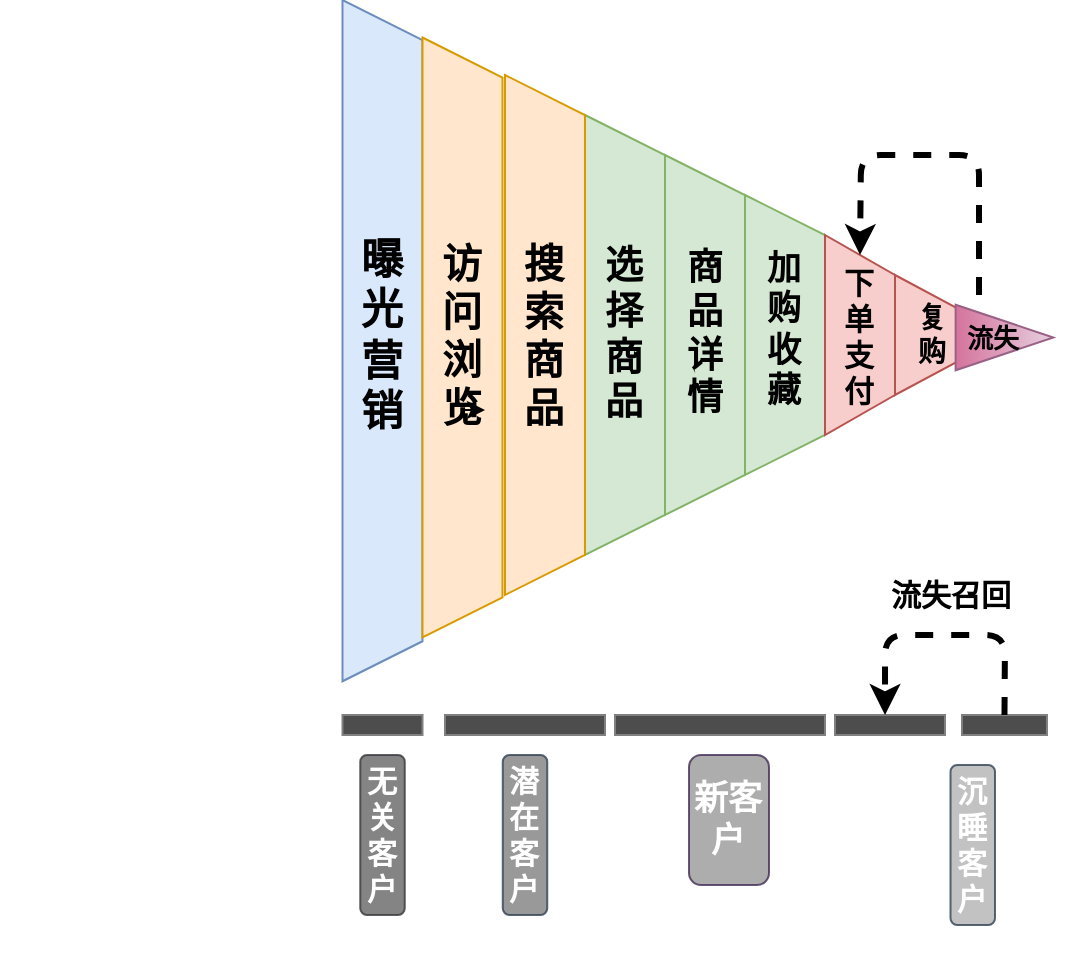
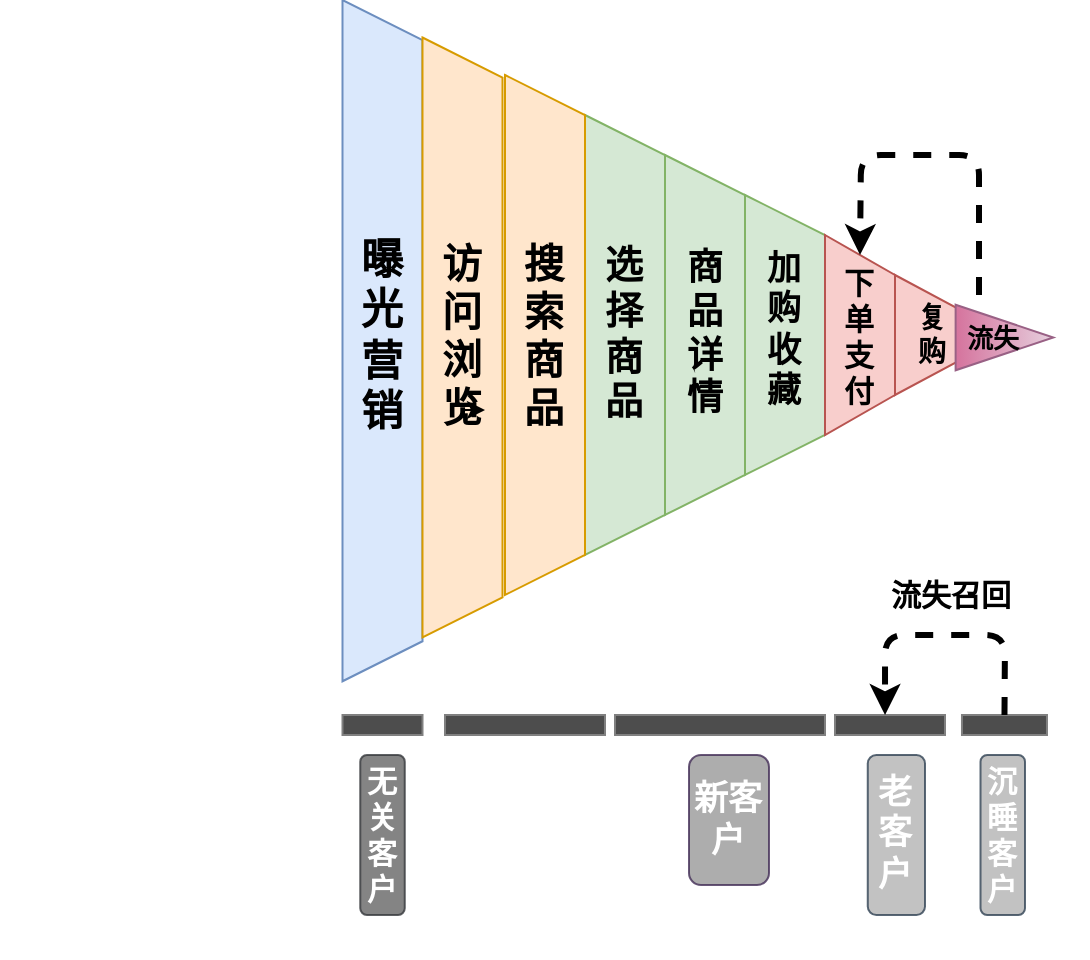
(525, 835) -> none
none -> (896, 835)
(973, 845) -> (1003, 835)
